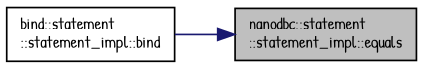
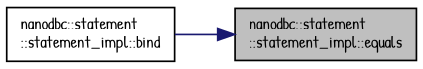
(91, 34) -> (91, 34)
